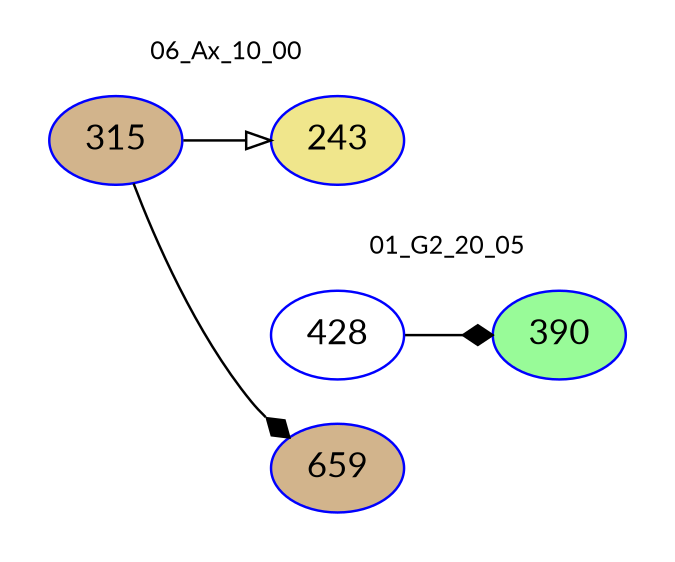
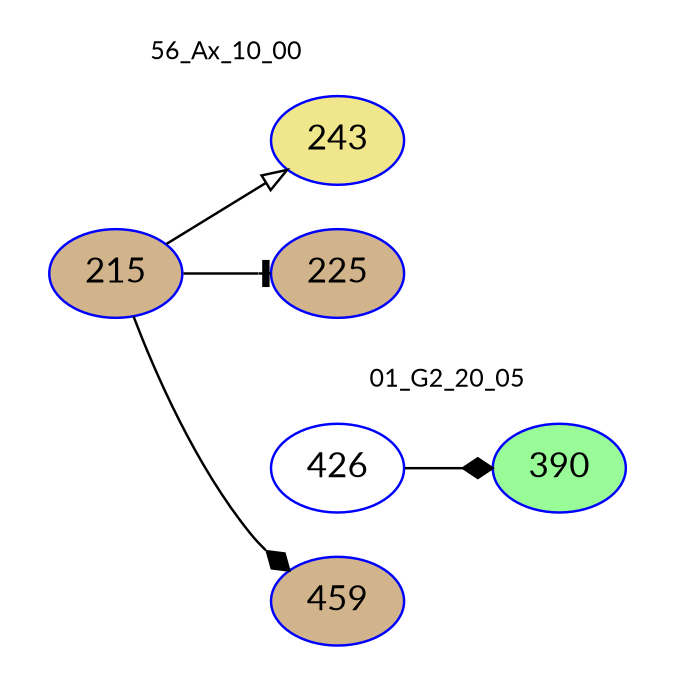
(227, 53) -> (227, 53)
(116, 140) -> (116, 273)
none -> (338, 273)
(338, 335) -> (338, 468)
(338, 468) -> (338, 601)
